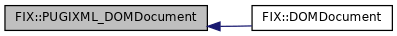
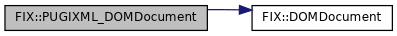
(236, 26) -> (223, 10)
